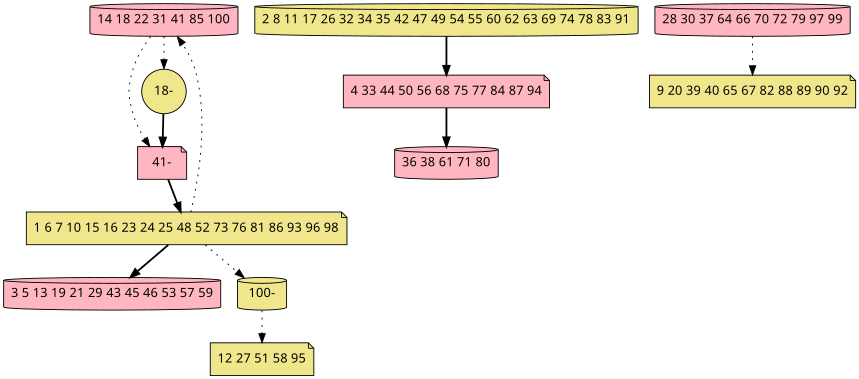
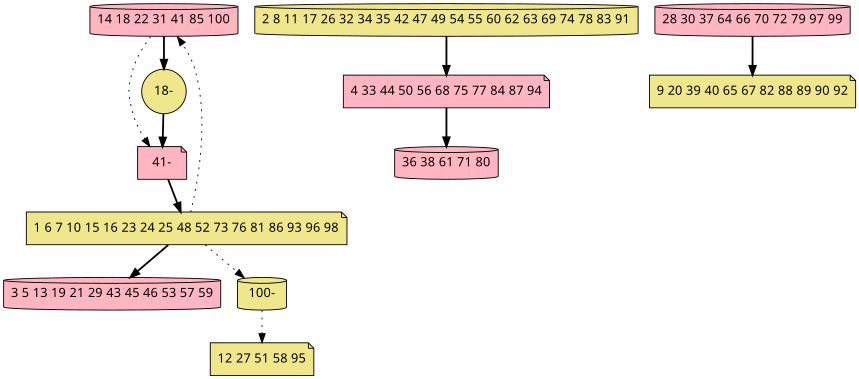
(164, 48) -> (164, 48)
(753, 51) -> (753, 51)
